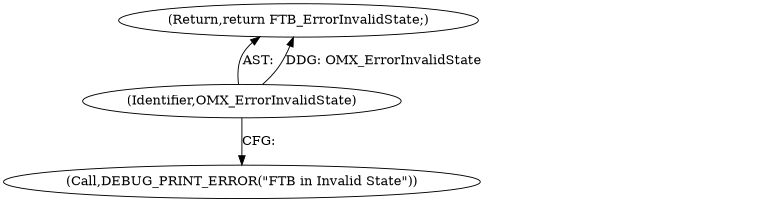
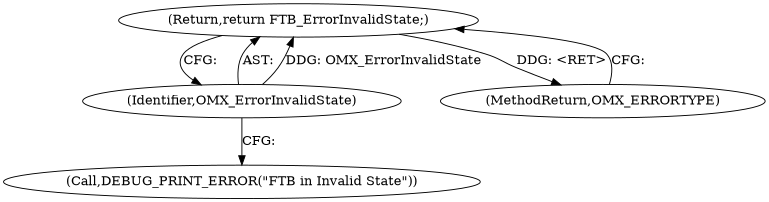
none -> (187, 50)
none -> (603, 101)
